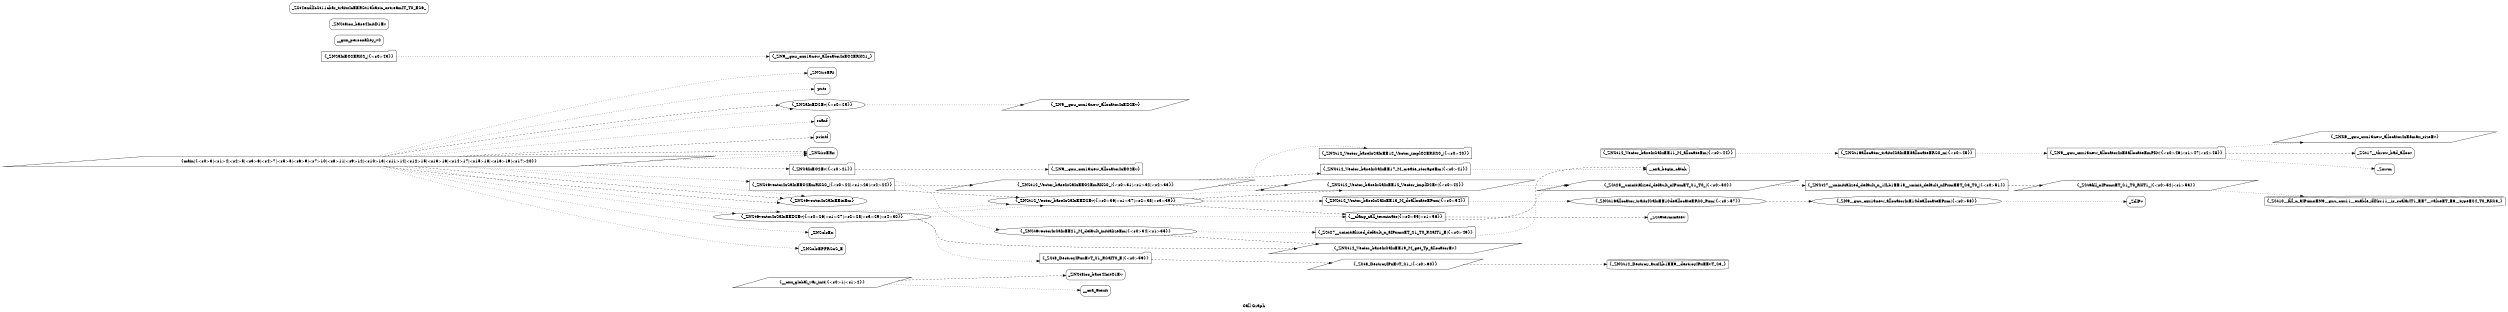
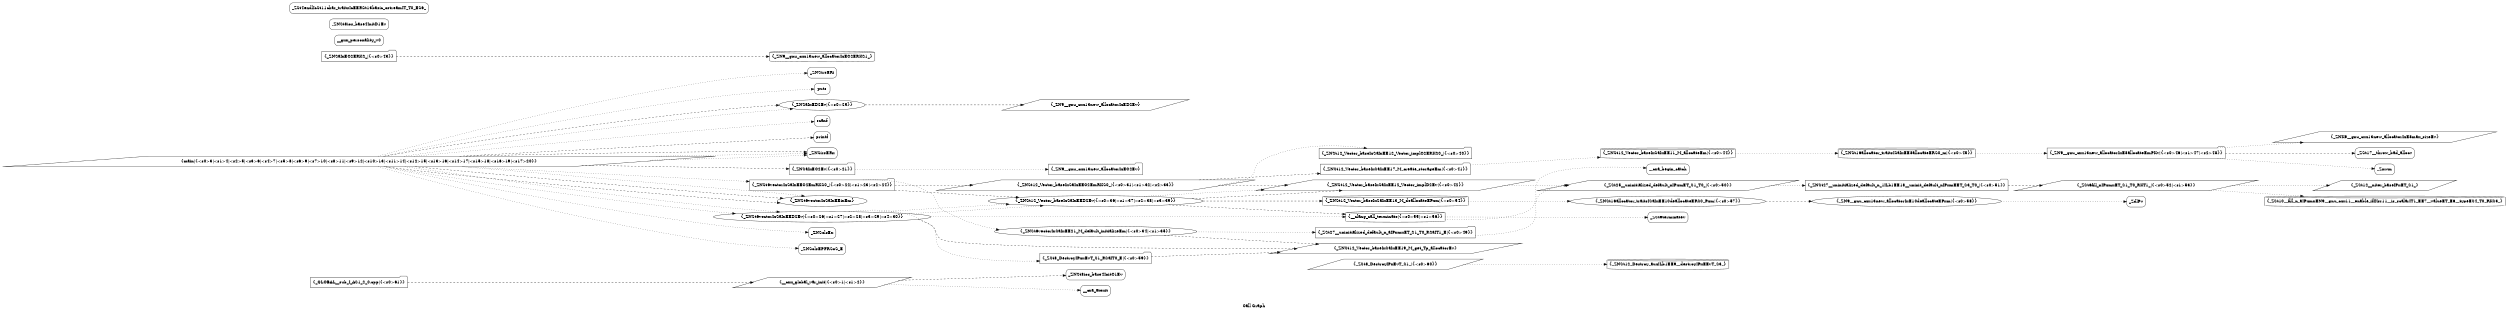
(581, 57) -> (581, 57)
(943, 105) -> (943, 105)
(950, 169) -> (950, 169)
(1557, 169) -> (1534, 161)
none -> (2385, 186)
(1536, 191) -> (1536, 191)
(1545, 217) -> (1545, 217)
(1240, 261) -> (1214, 255)
(1533, 264) -> (1533, 264)
none -> (359, 283)
